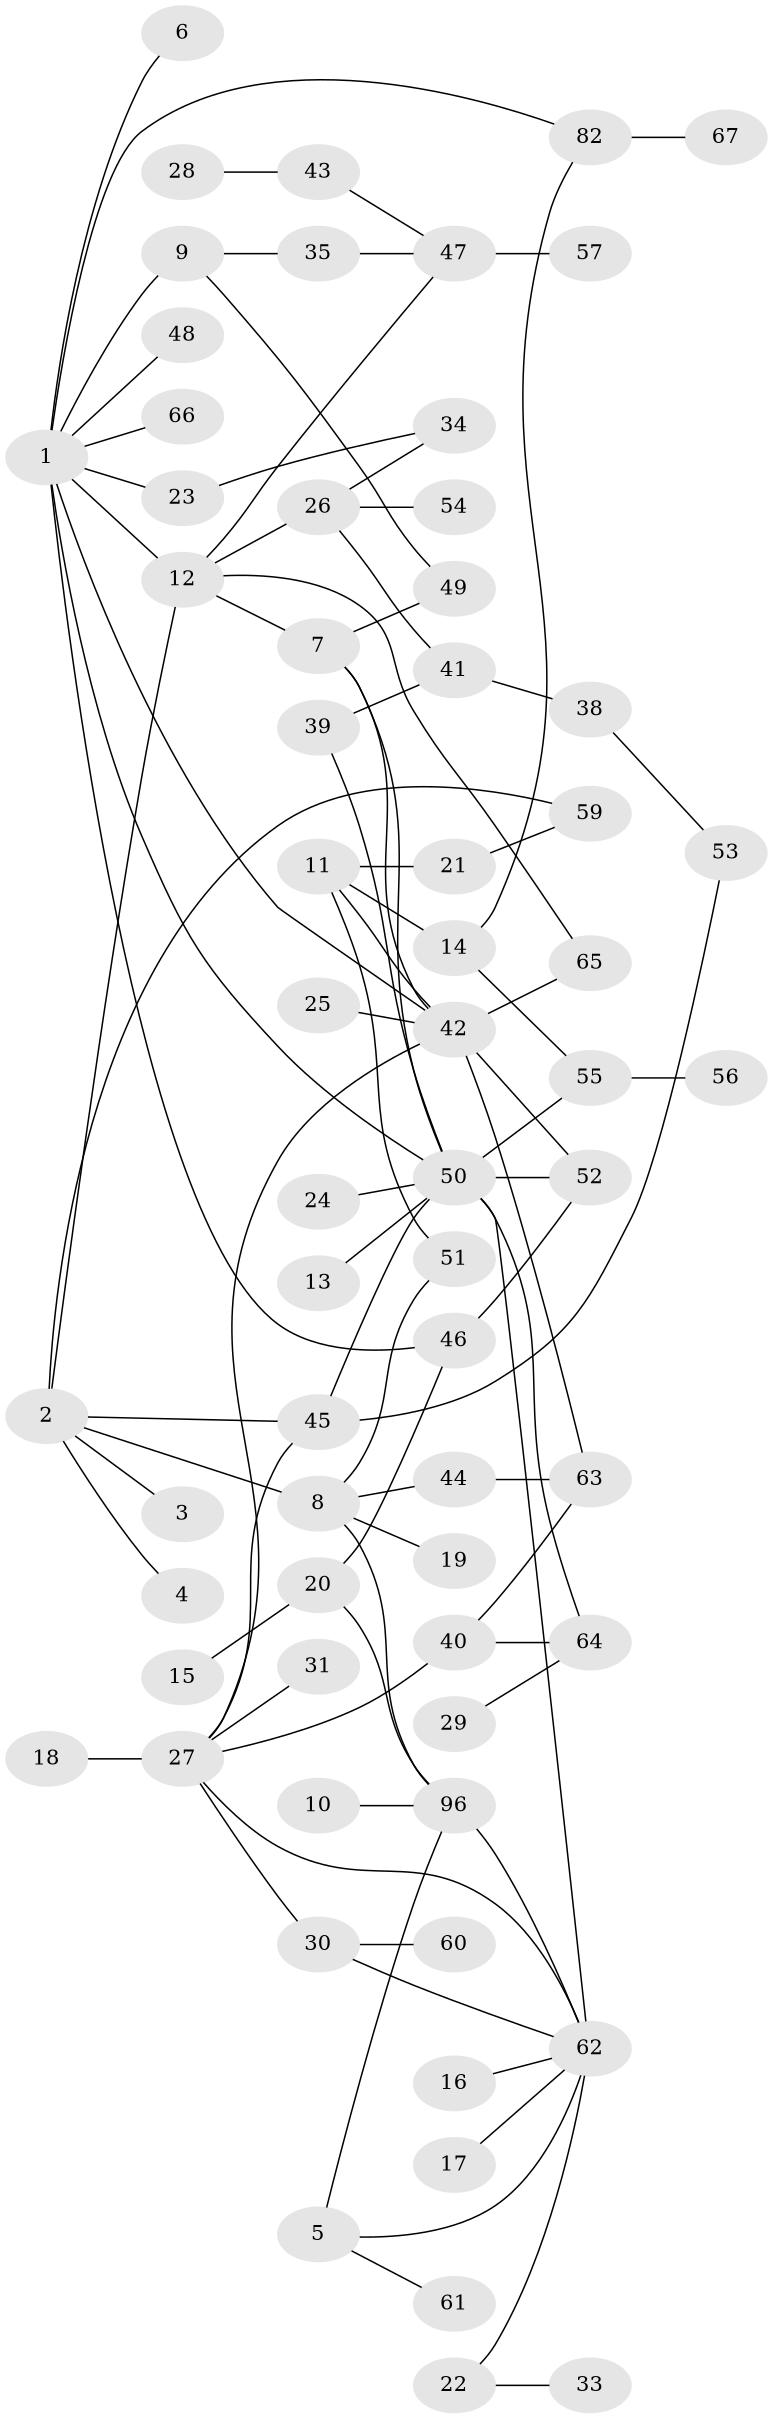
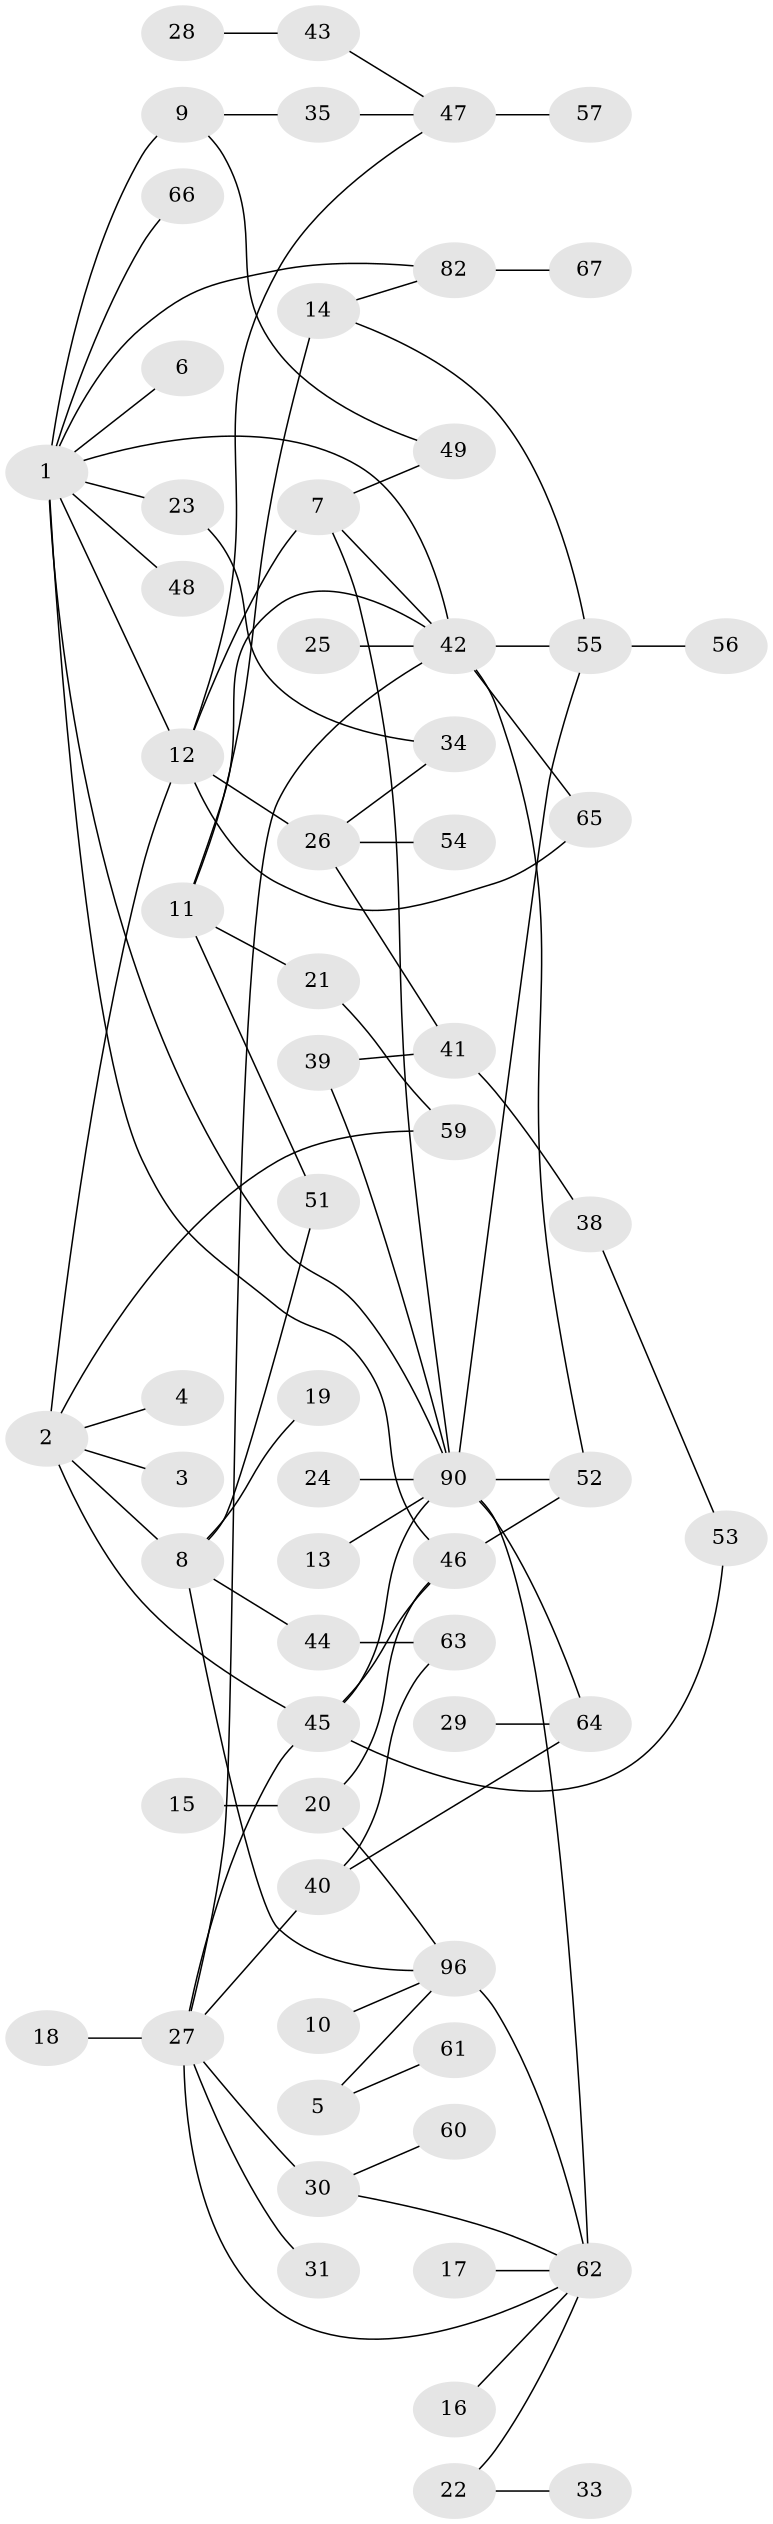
(454, 1178) -> (454, 1480)
(527, 1243) -> (523, 646)
none -> (386, 1643)
(502, 2200) -> none
